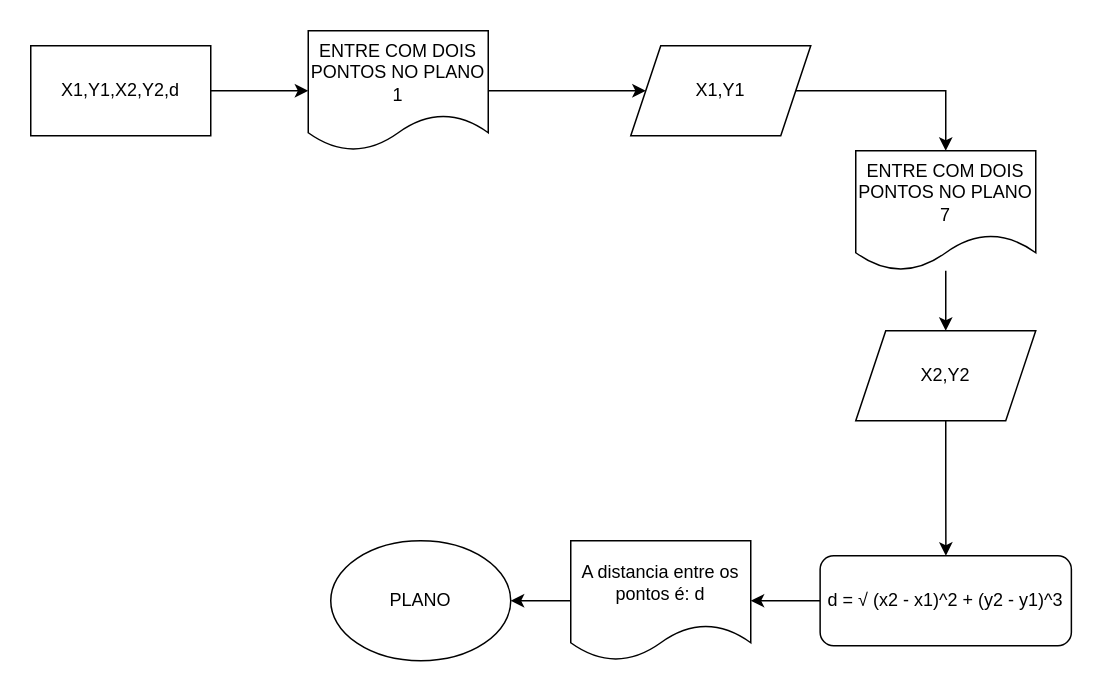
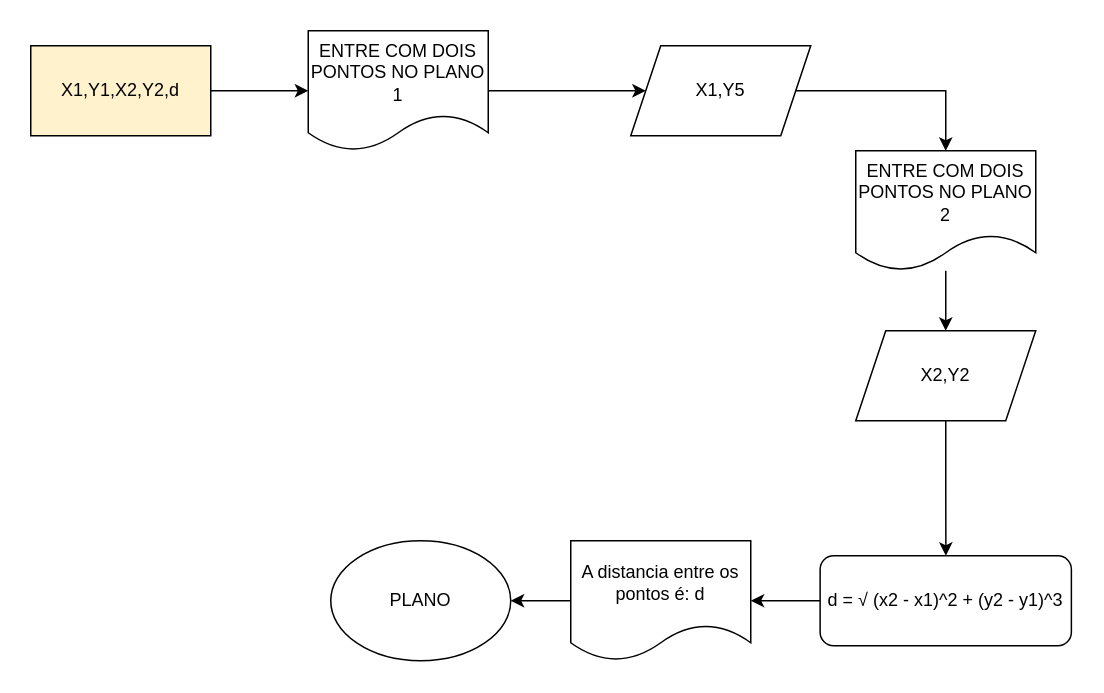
(121, 91) -> (121, 91)
(721, 91) -> (721, 91)
(946, 193) -> (946, 193)
